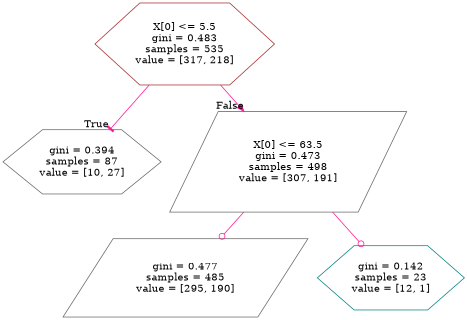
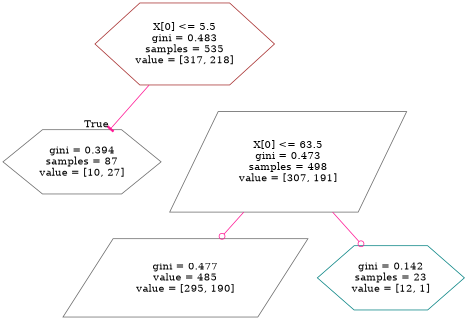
(230, 96) -> none
(185, 278) -> (185, 278)
